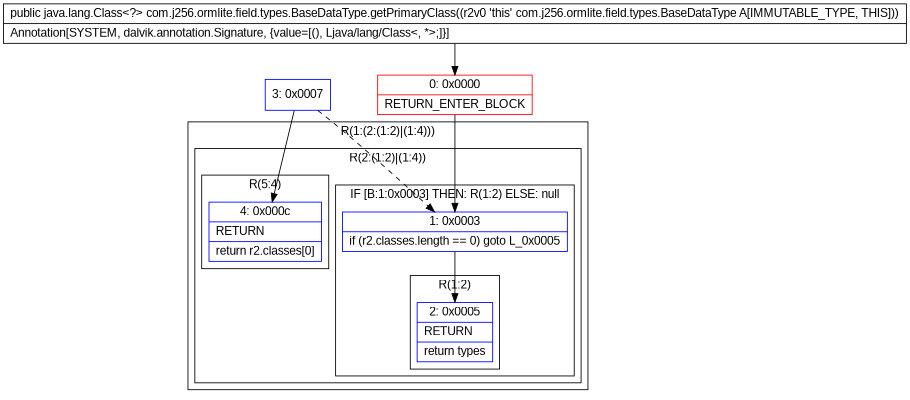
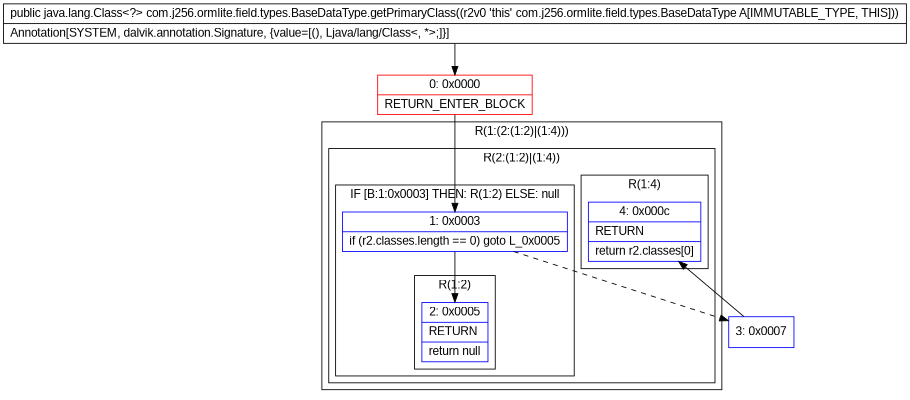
(374, 157) -> (617, 285)
(265, 185) -> (645, 185)
(455, 351) -> (455, 351)
